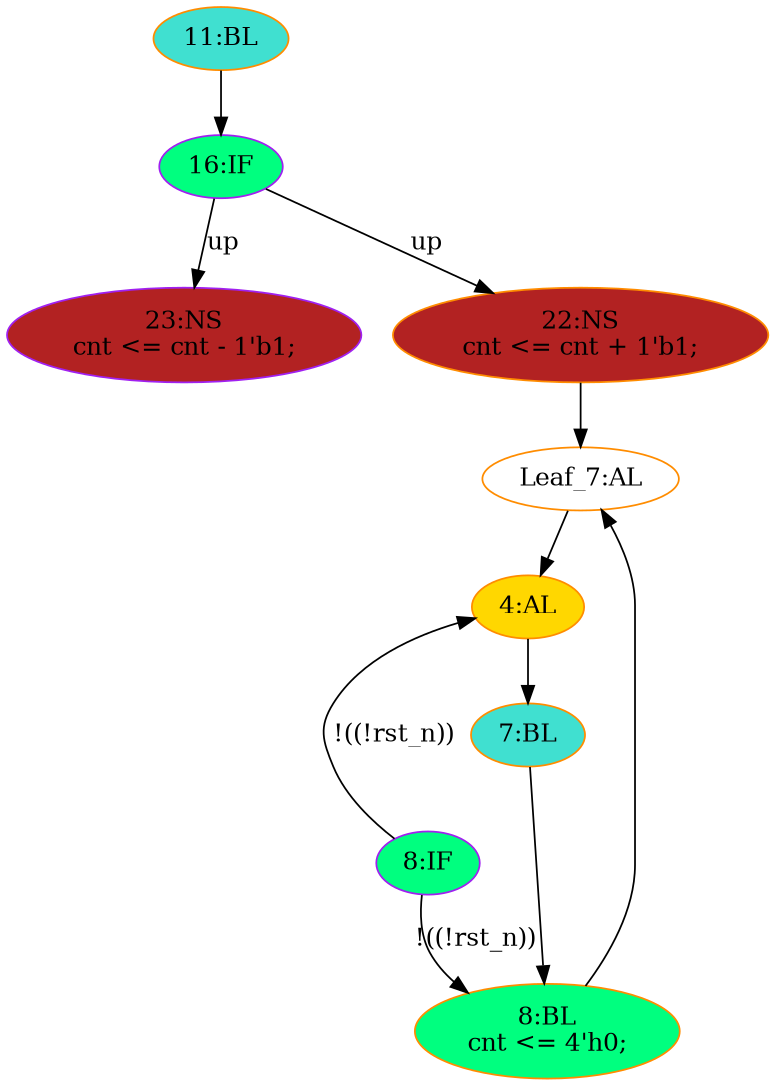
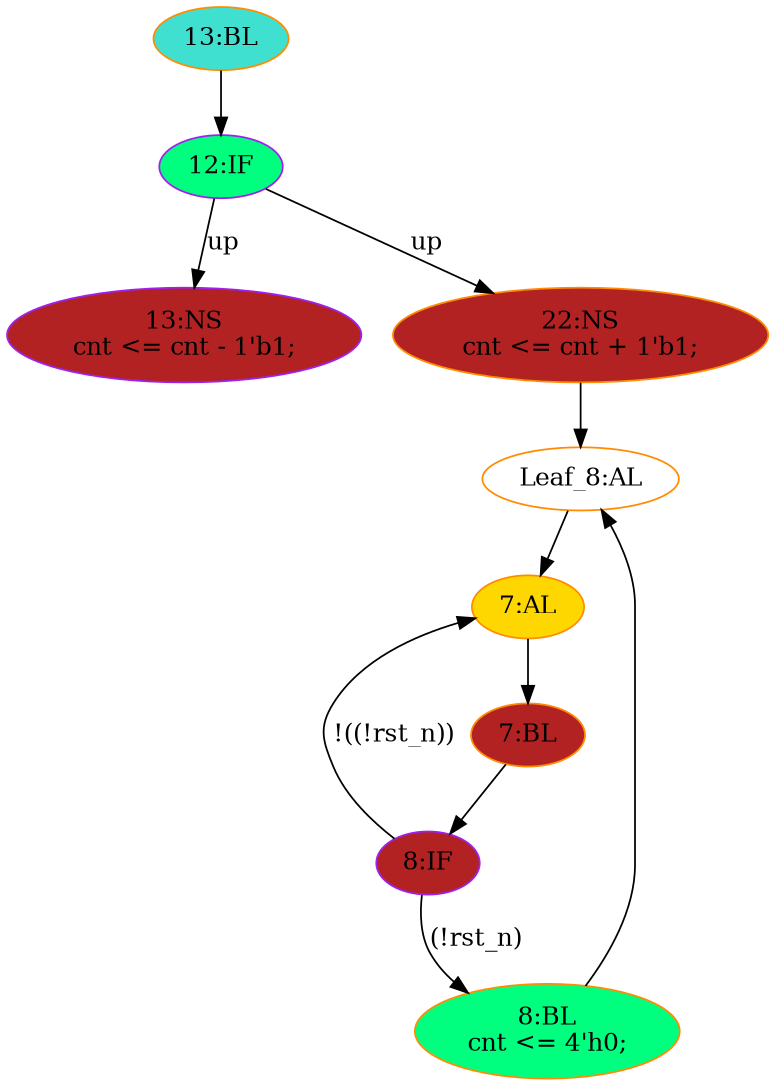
(221, 39) -> (221, 39)
(221, 167) -> (221, 167)
(184, 335) -> (184, 335)
(581, 479) -> (581, 479)
(528, 607) -> (528, 607)
(528, 735) -> (528, 735)
(428, 863) -> (428, 863)
(537, 866) -> (484, 792)
(476, 939) -> (476, 939)
